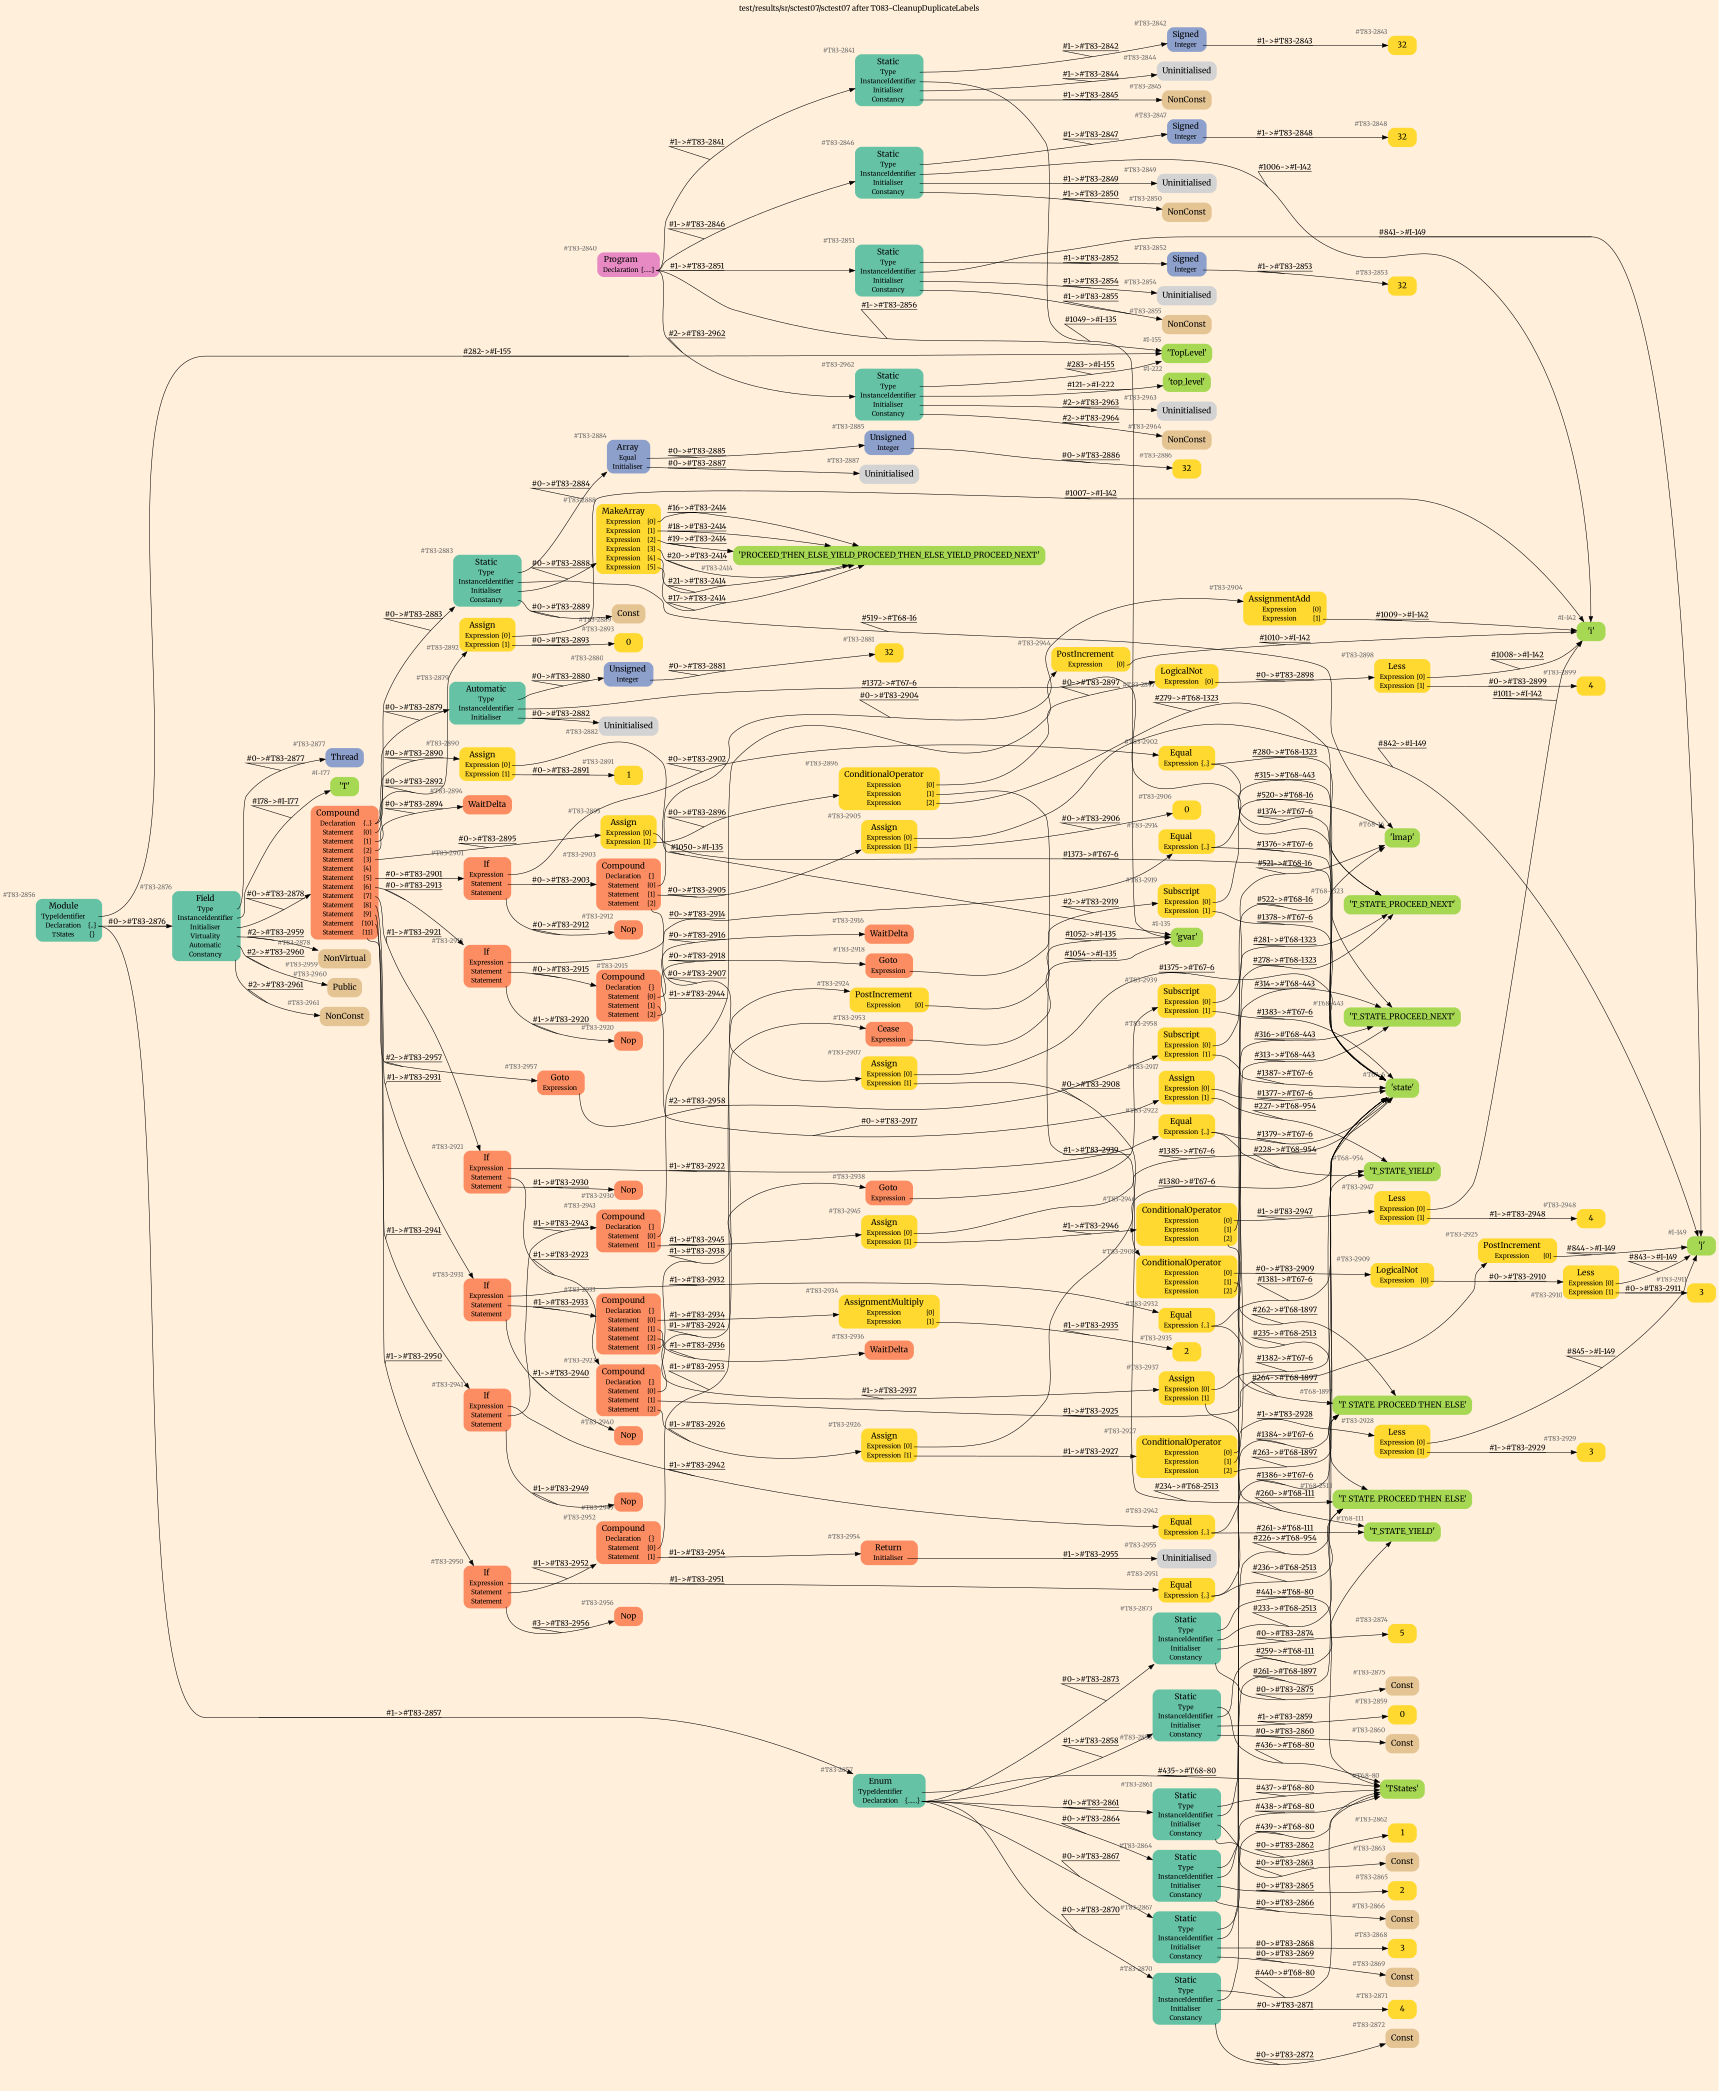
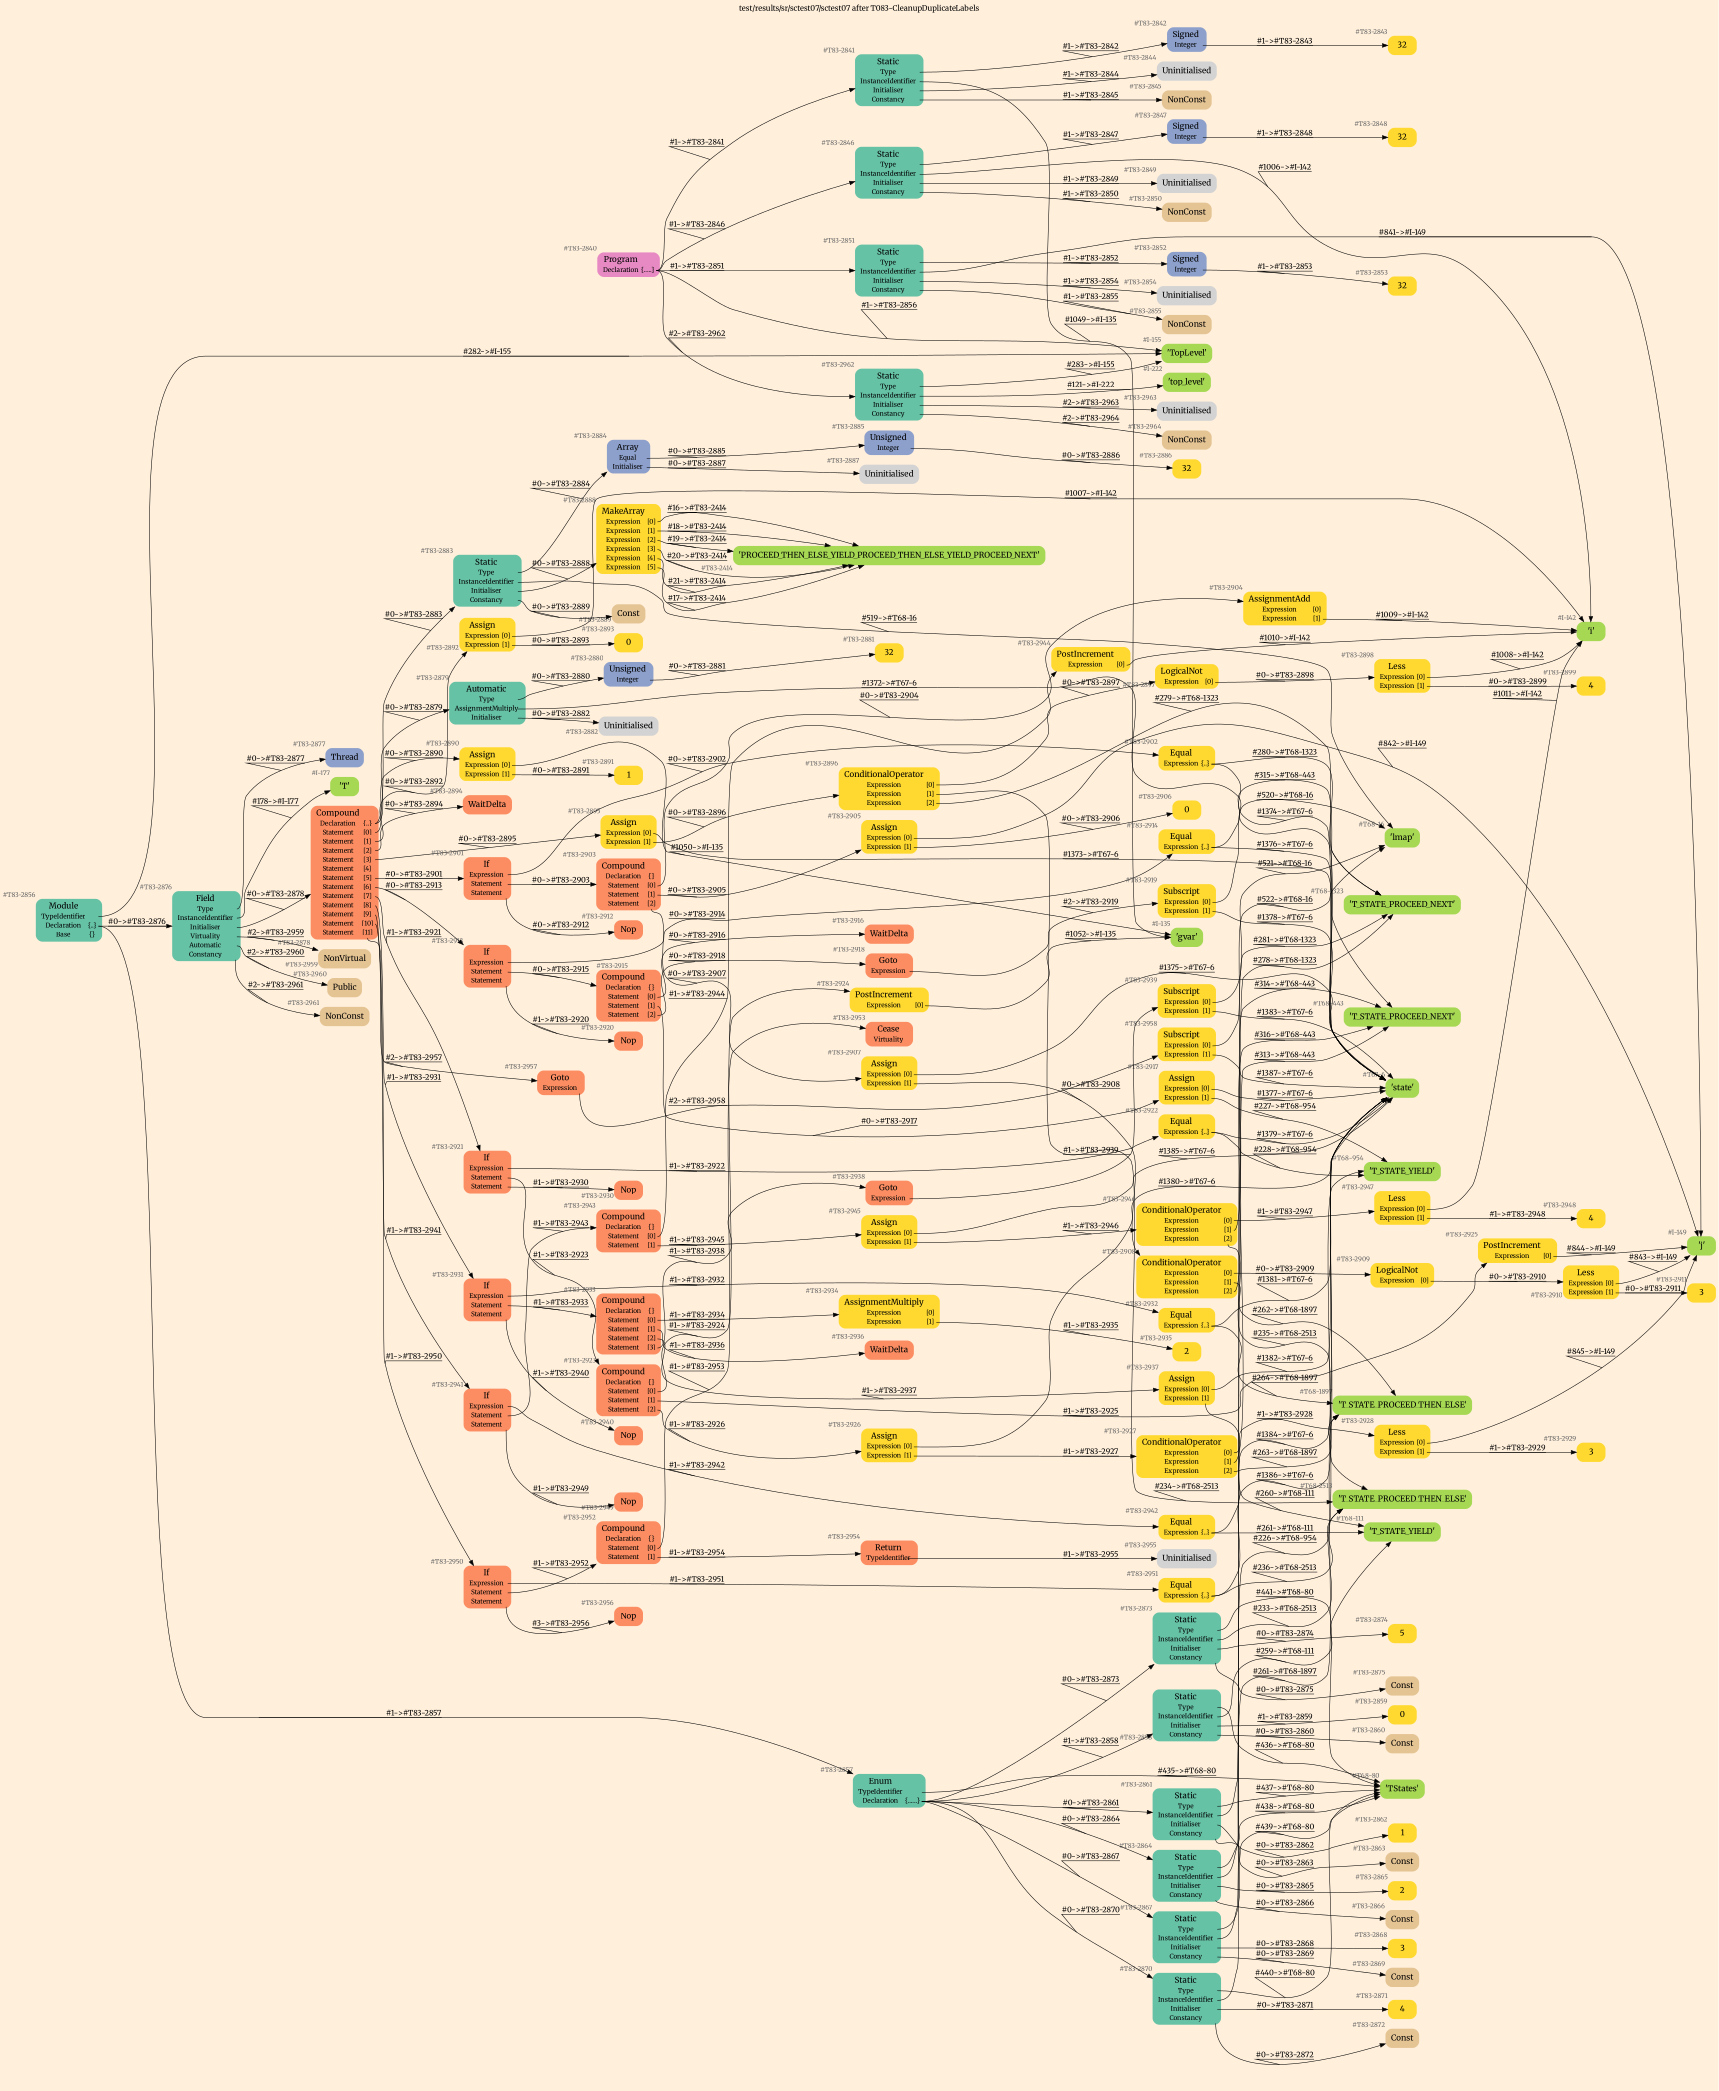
(486, 709) -> (487, 709)
(63, 935) -> (63, 935)
(1043, 1019) -> none
(888, 1039) -> (888, 1039)
(888, 1558) -> (888, 1558)
